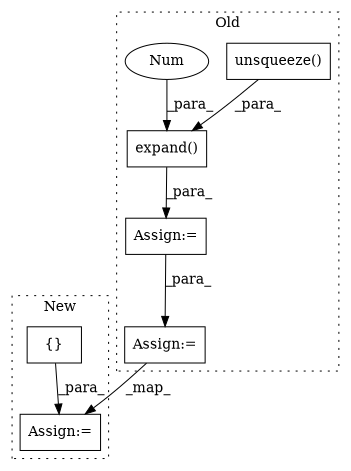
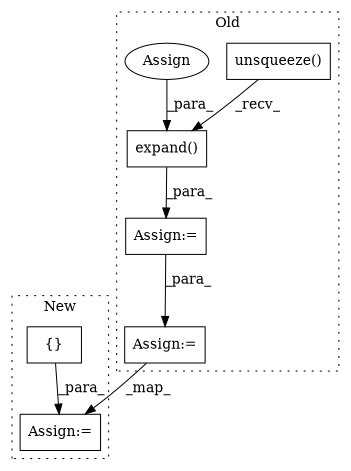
(167, 61) -> (167, 61)
(258, 105) -> (258, 105)
